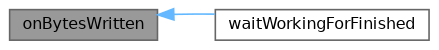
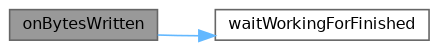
(194, 14) -> (178, 36)
